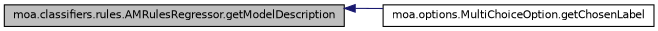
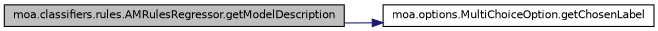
(369, 8) -> (358, 23)
